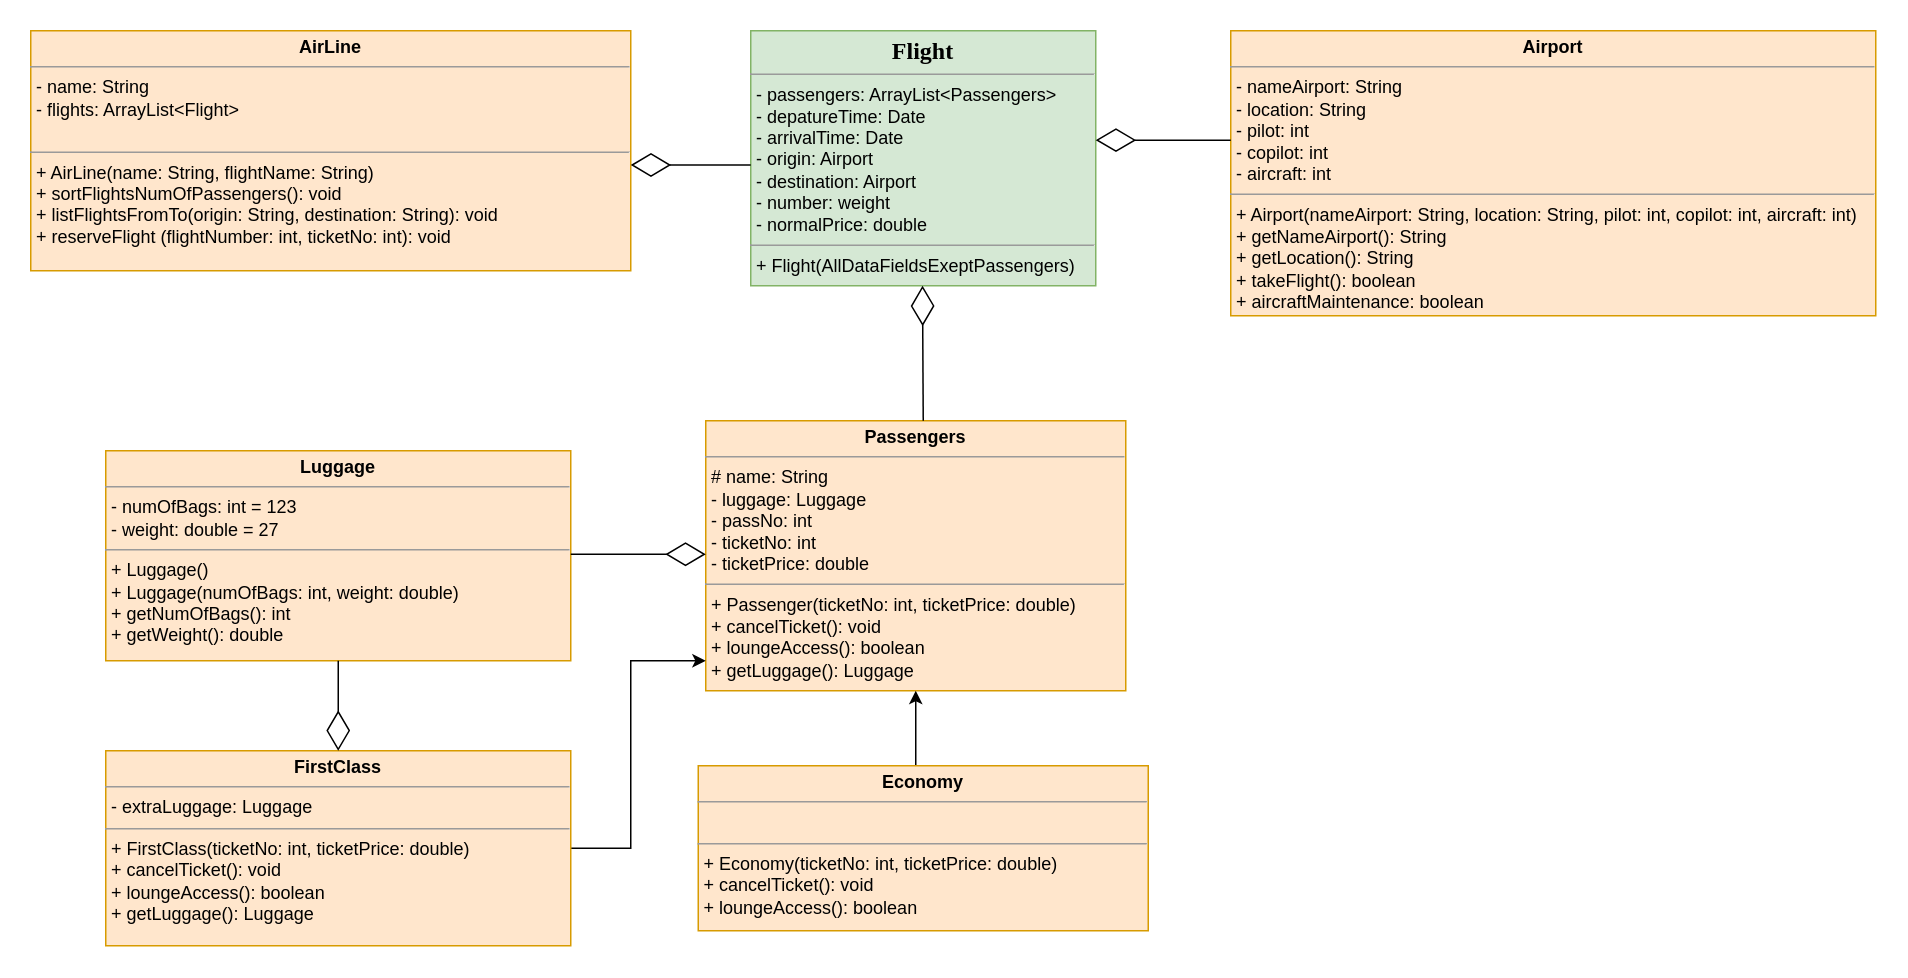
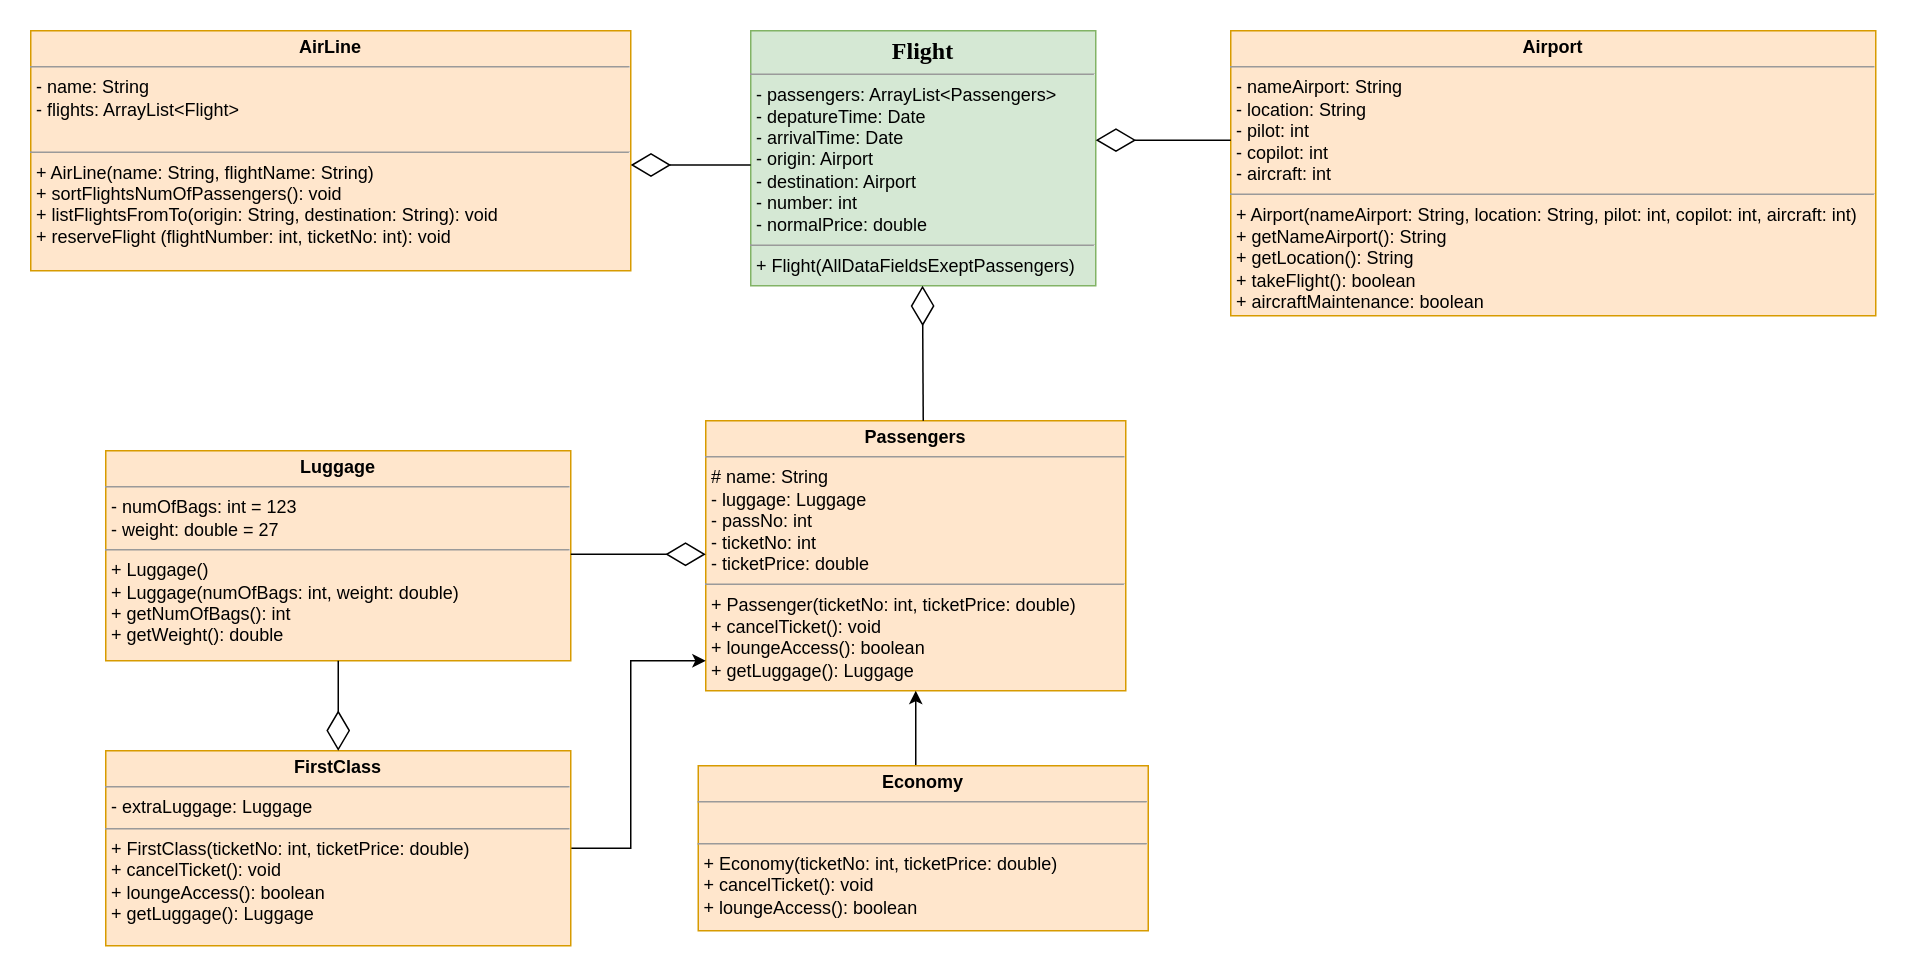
(926, 128) -> (926, 128)
